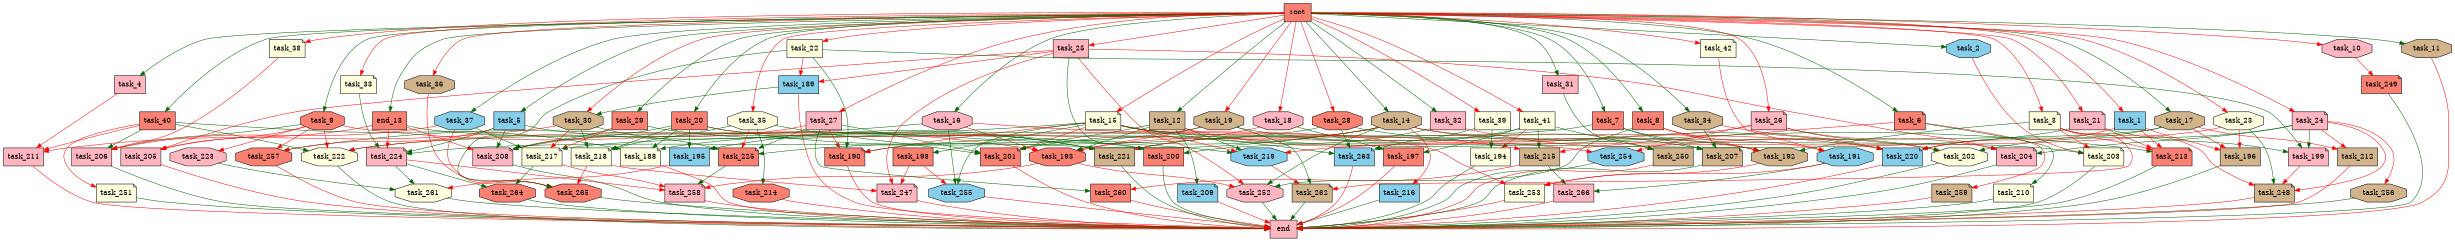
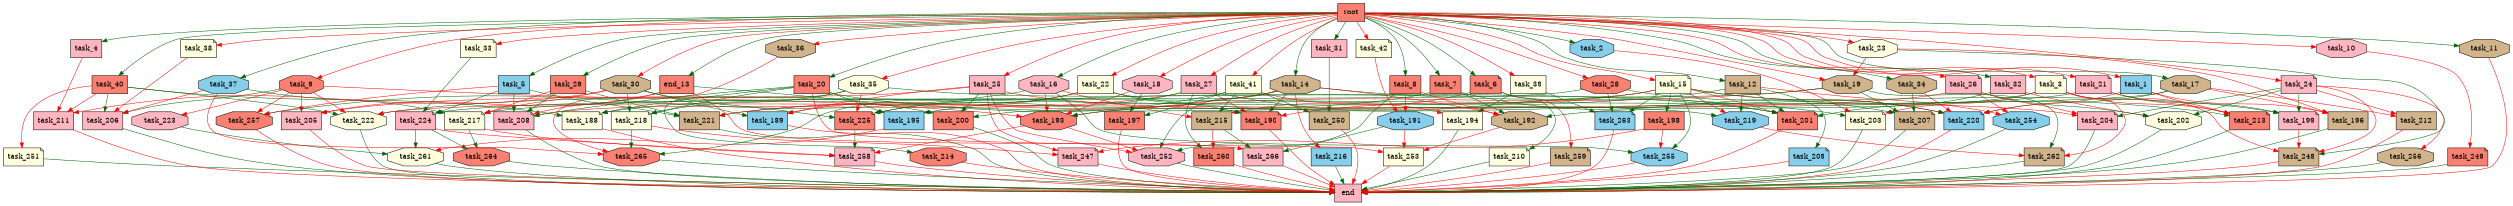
(784, 19) -> (827, 18)
(690, 98) -> (693, 103)
(388, 136) -> (959, 143)
(1756, 145) -> (1861, 65)
(583, 173) -> (631, 136)
